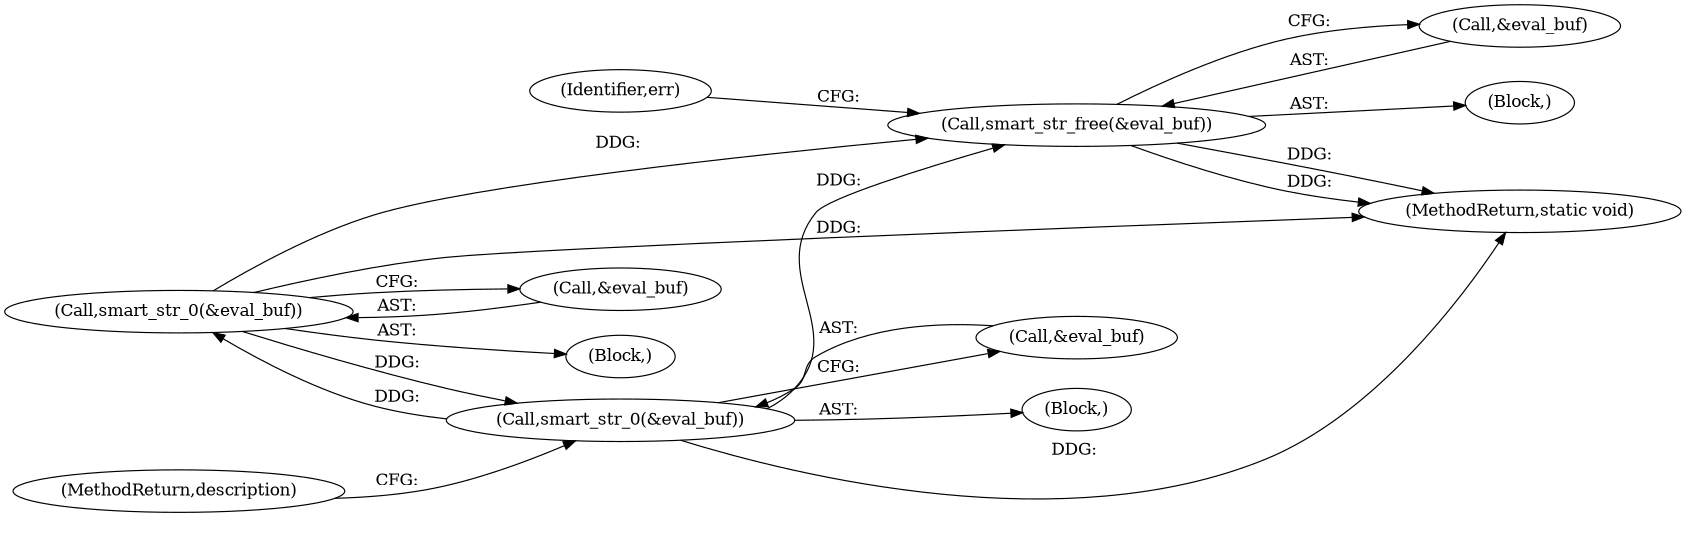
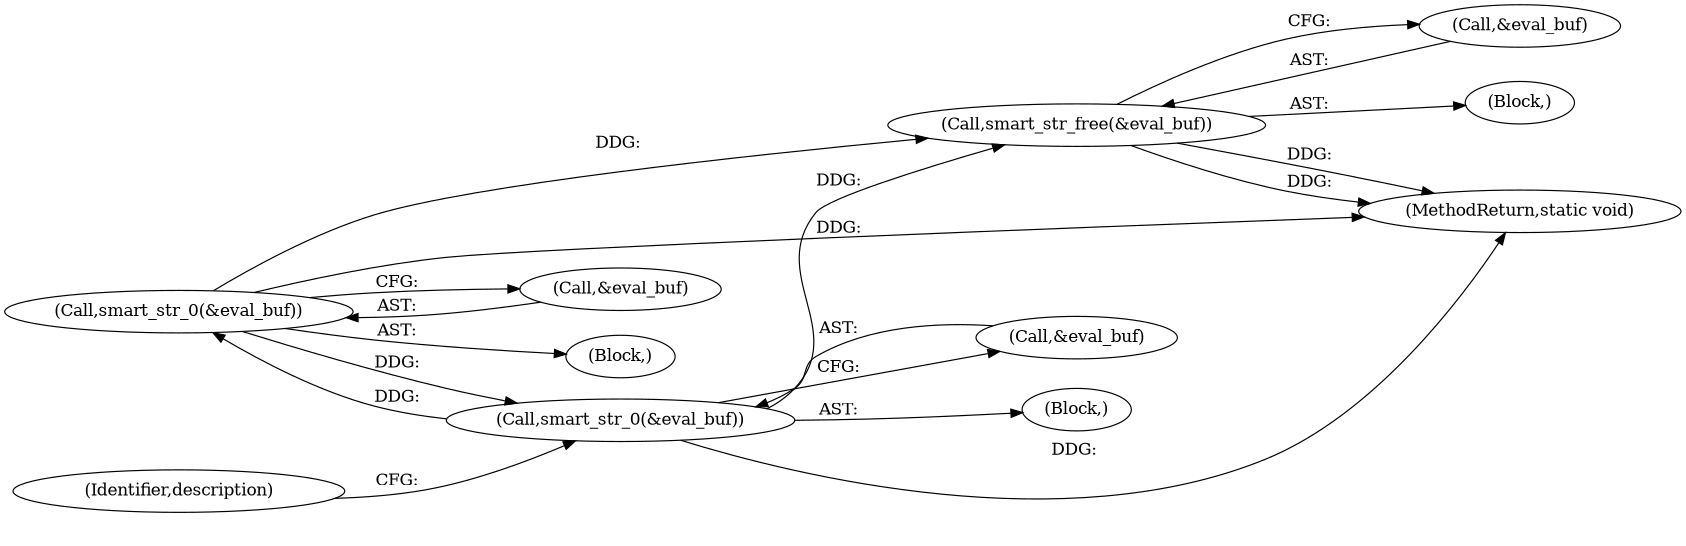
(621, 91) -> none
(179, 491) -> (179, 491)
